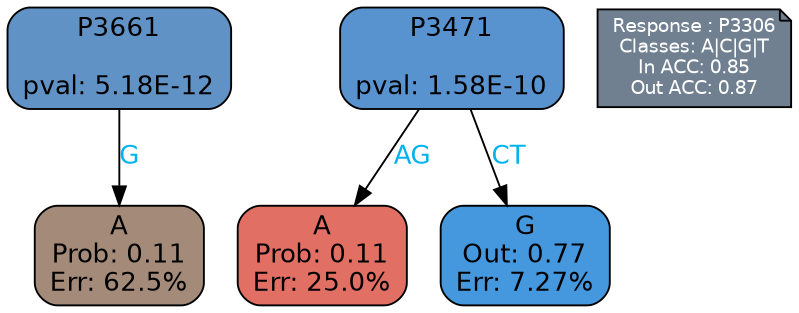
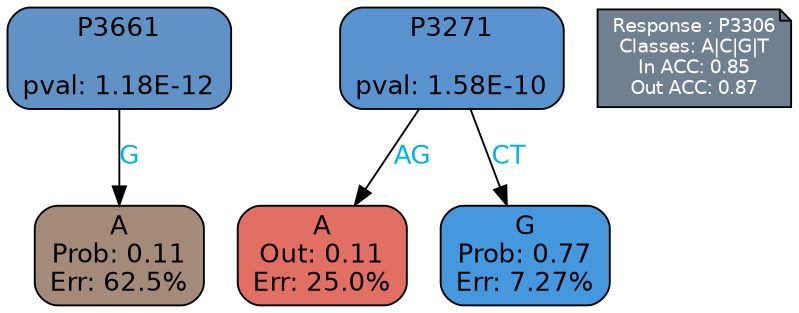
(119, 58) -> (119, 58)
(452, 58) -> (452, 58)
(322, 256) -> (322, 256)
(525, 256) -> (525, 256)
